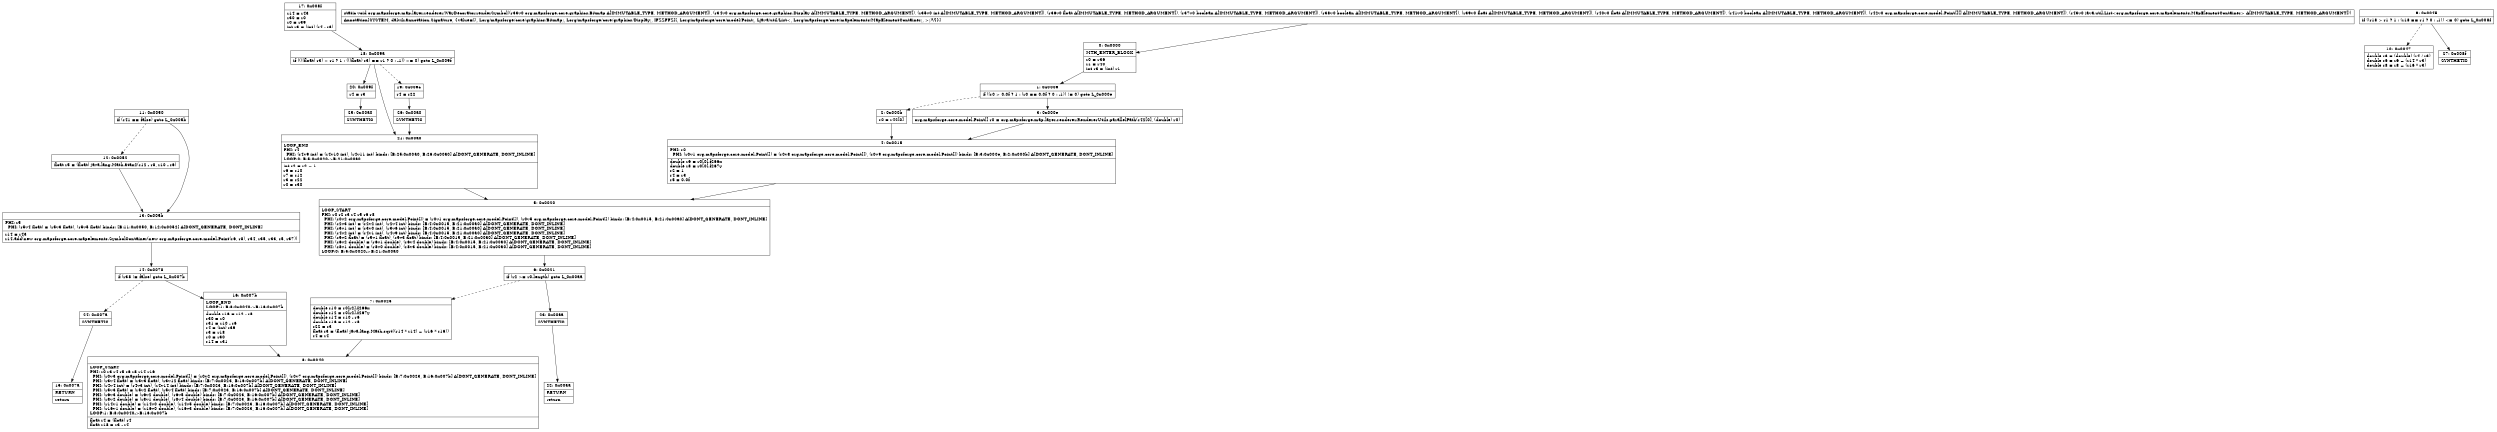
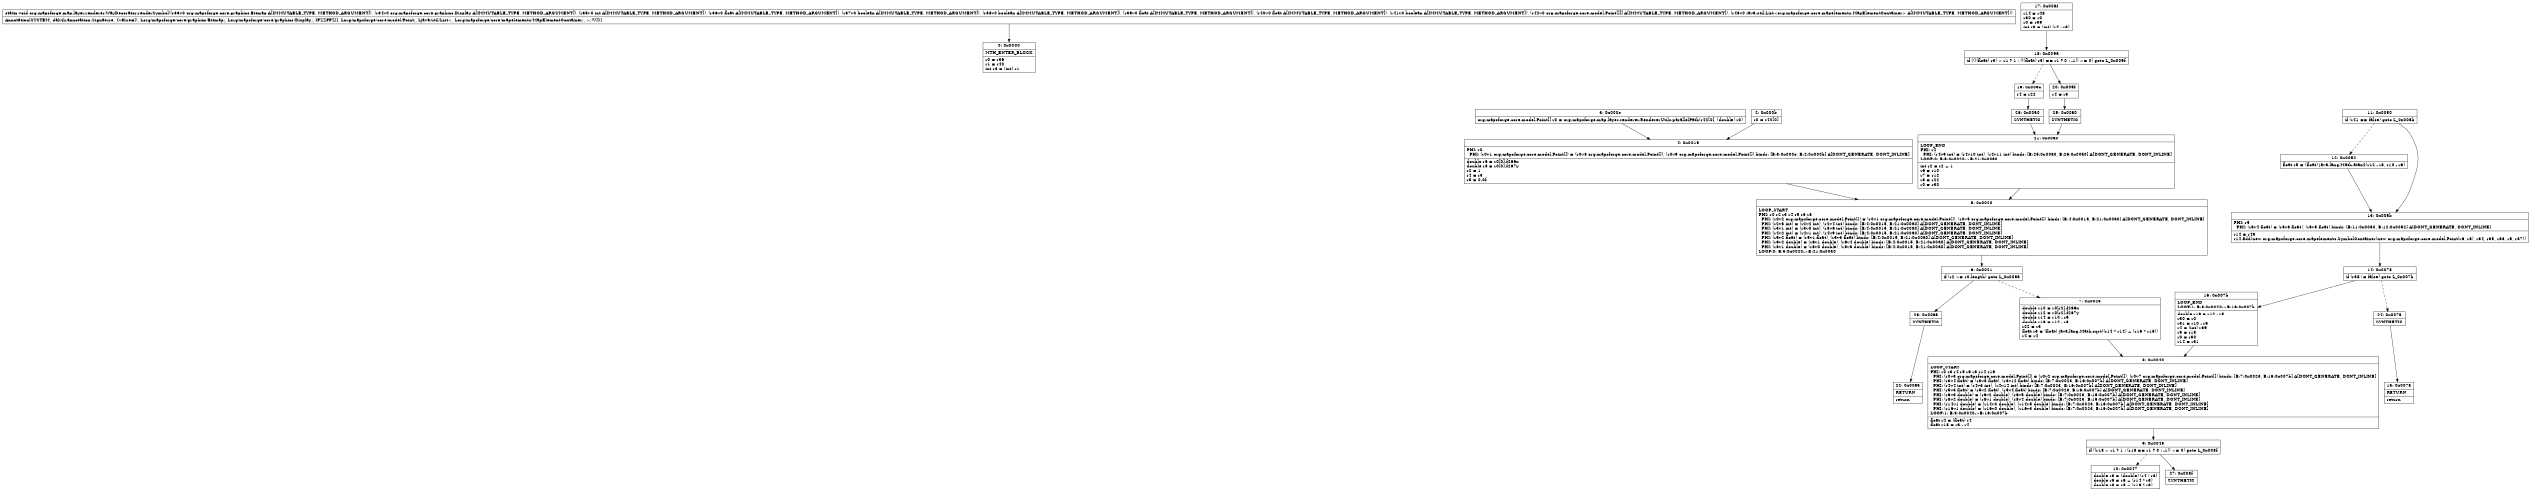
(1048, 91) -> none
(383, 99) -> (2060, 128)
none -> (2153, 433)
